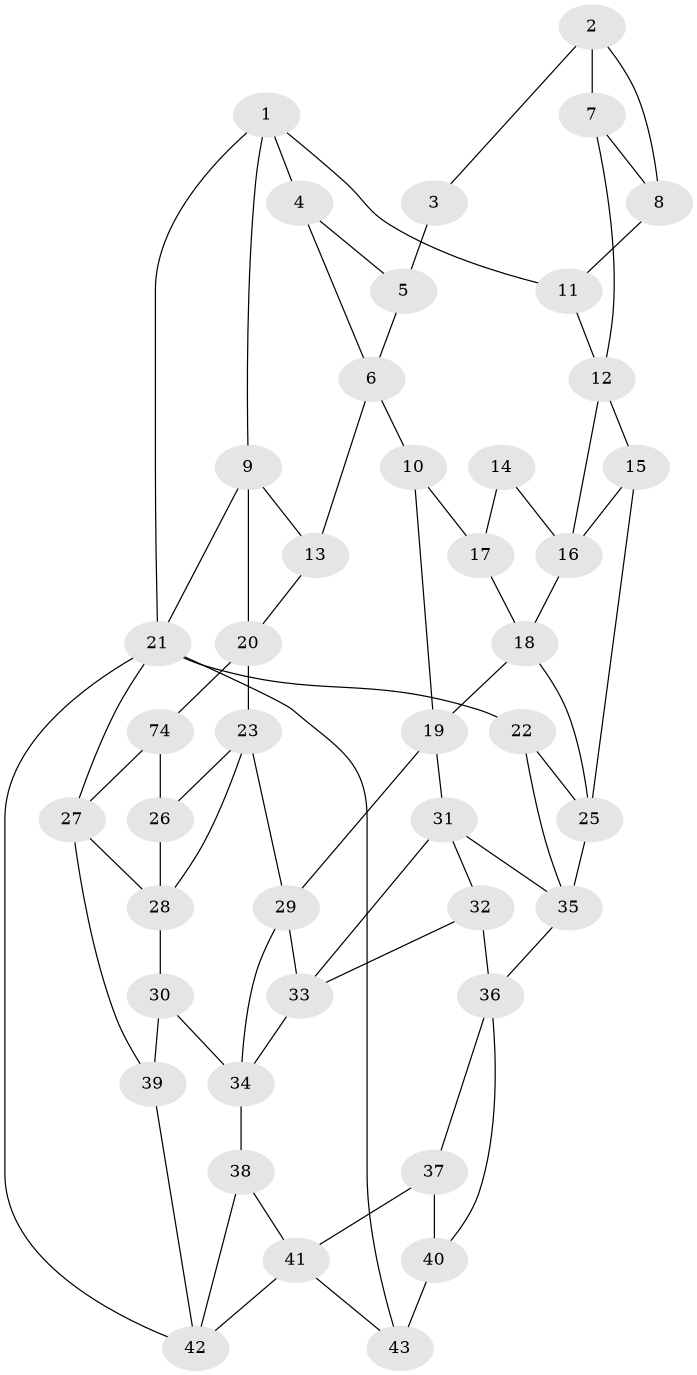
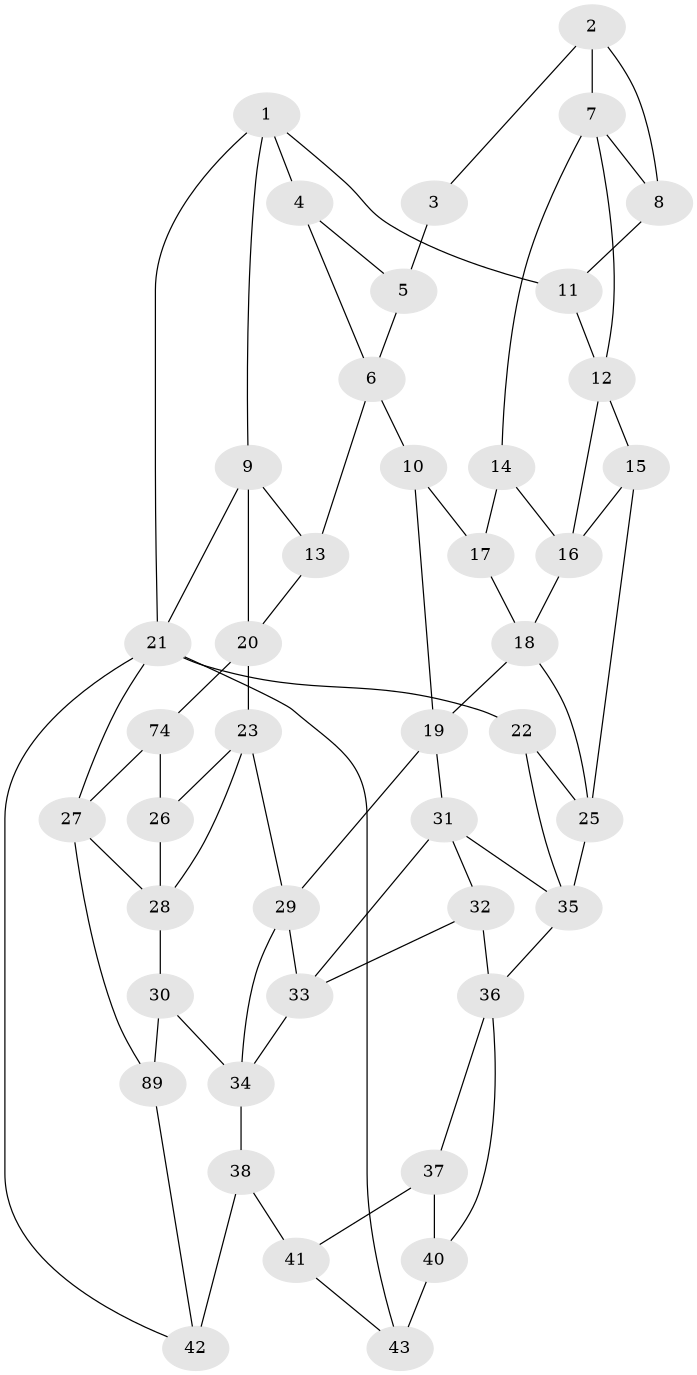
none -> (519, 293)
(153, 1084) -> (153, 1084)
(246, 1305) -> none
